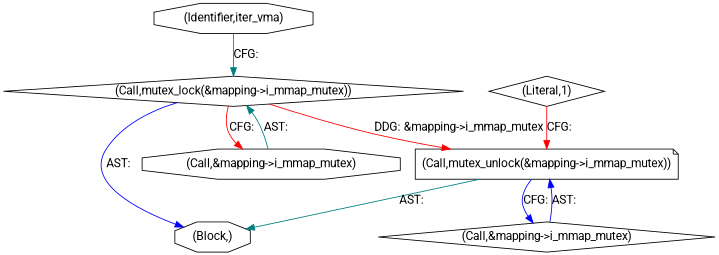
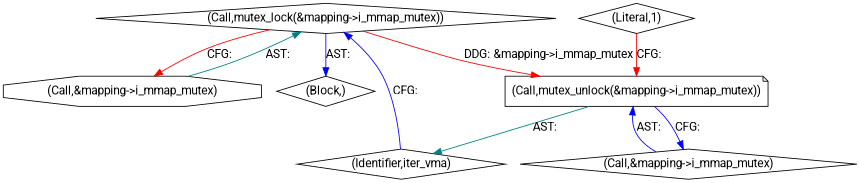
(234, 18) -> (401, 164)
(234, 51) -> (388, 88)
(367, 203) -> (515, 129)
(213, 237) -> (326, 91)
